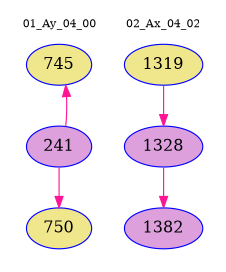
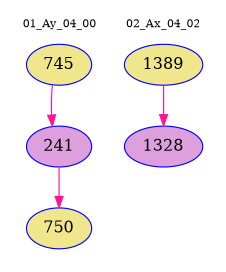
(164, 65) -> (164, 65)
(67, 112) -> (51, 100)
(164, 228) -> none
